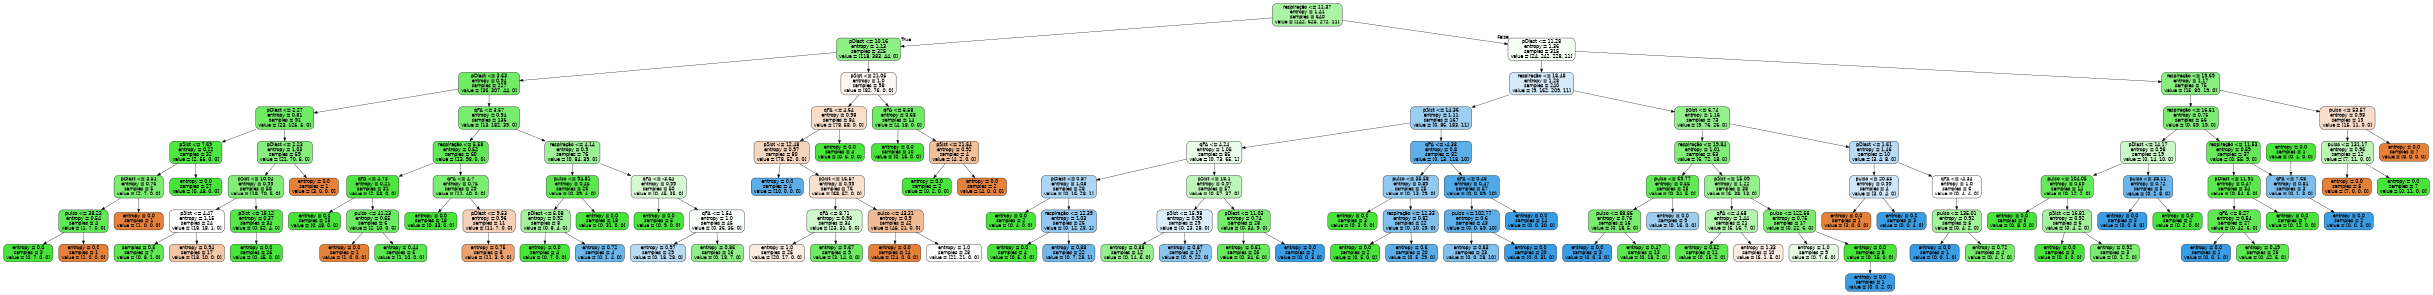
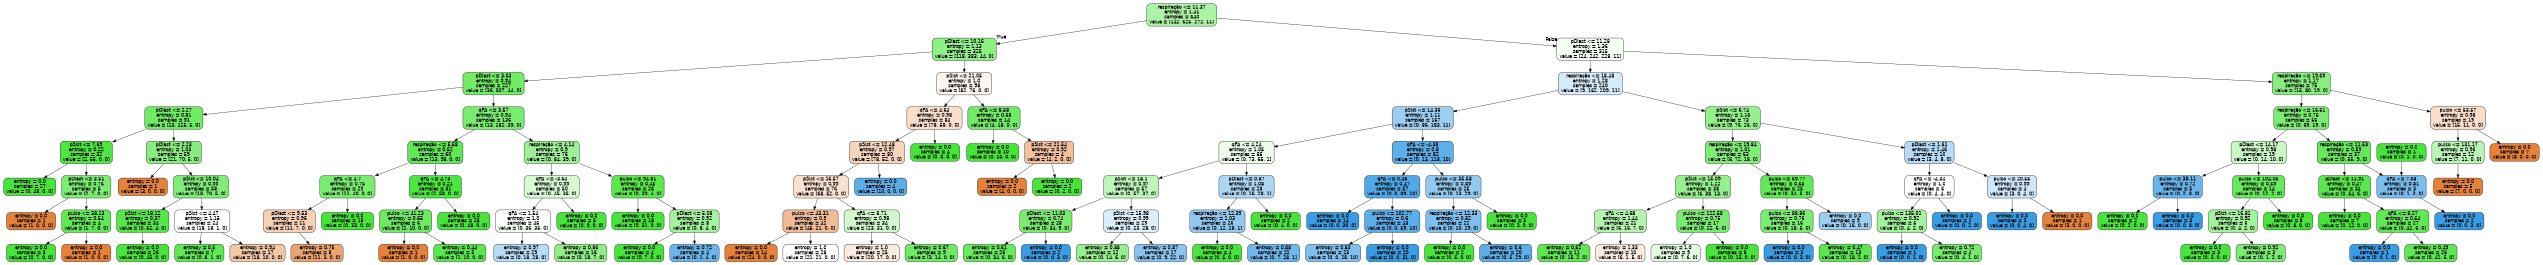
(2403, 187) -> none
(139, 253) -> (199, 253)
(1870, 266) -> (1943, 204)
